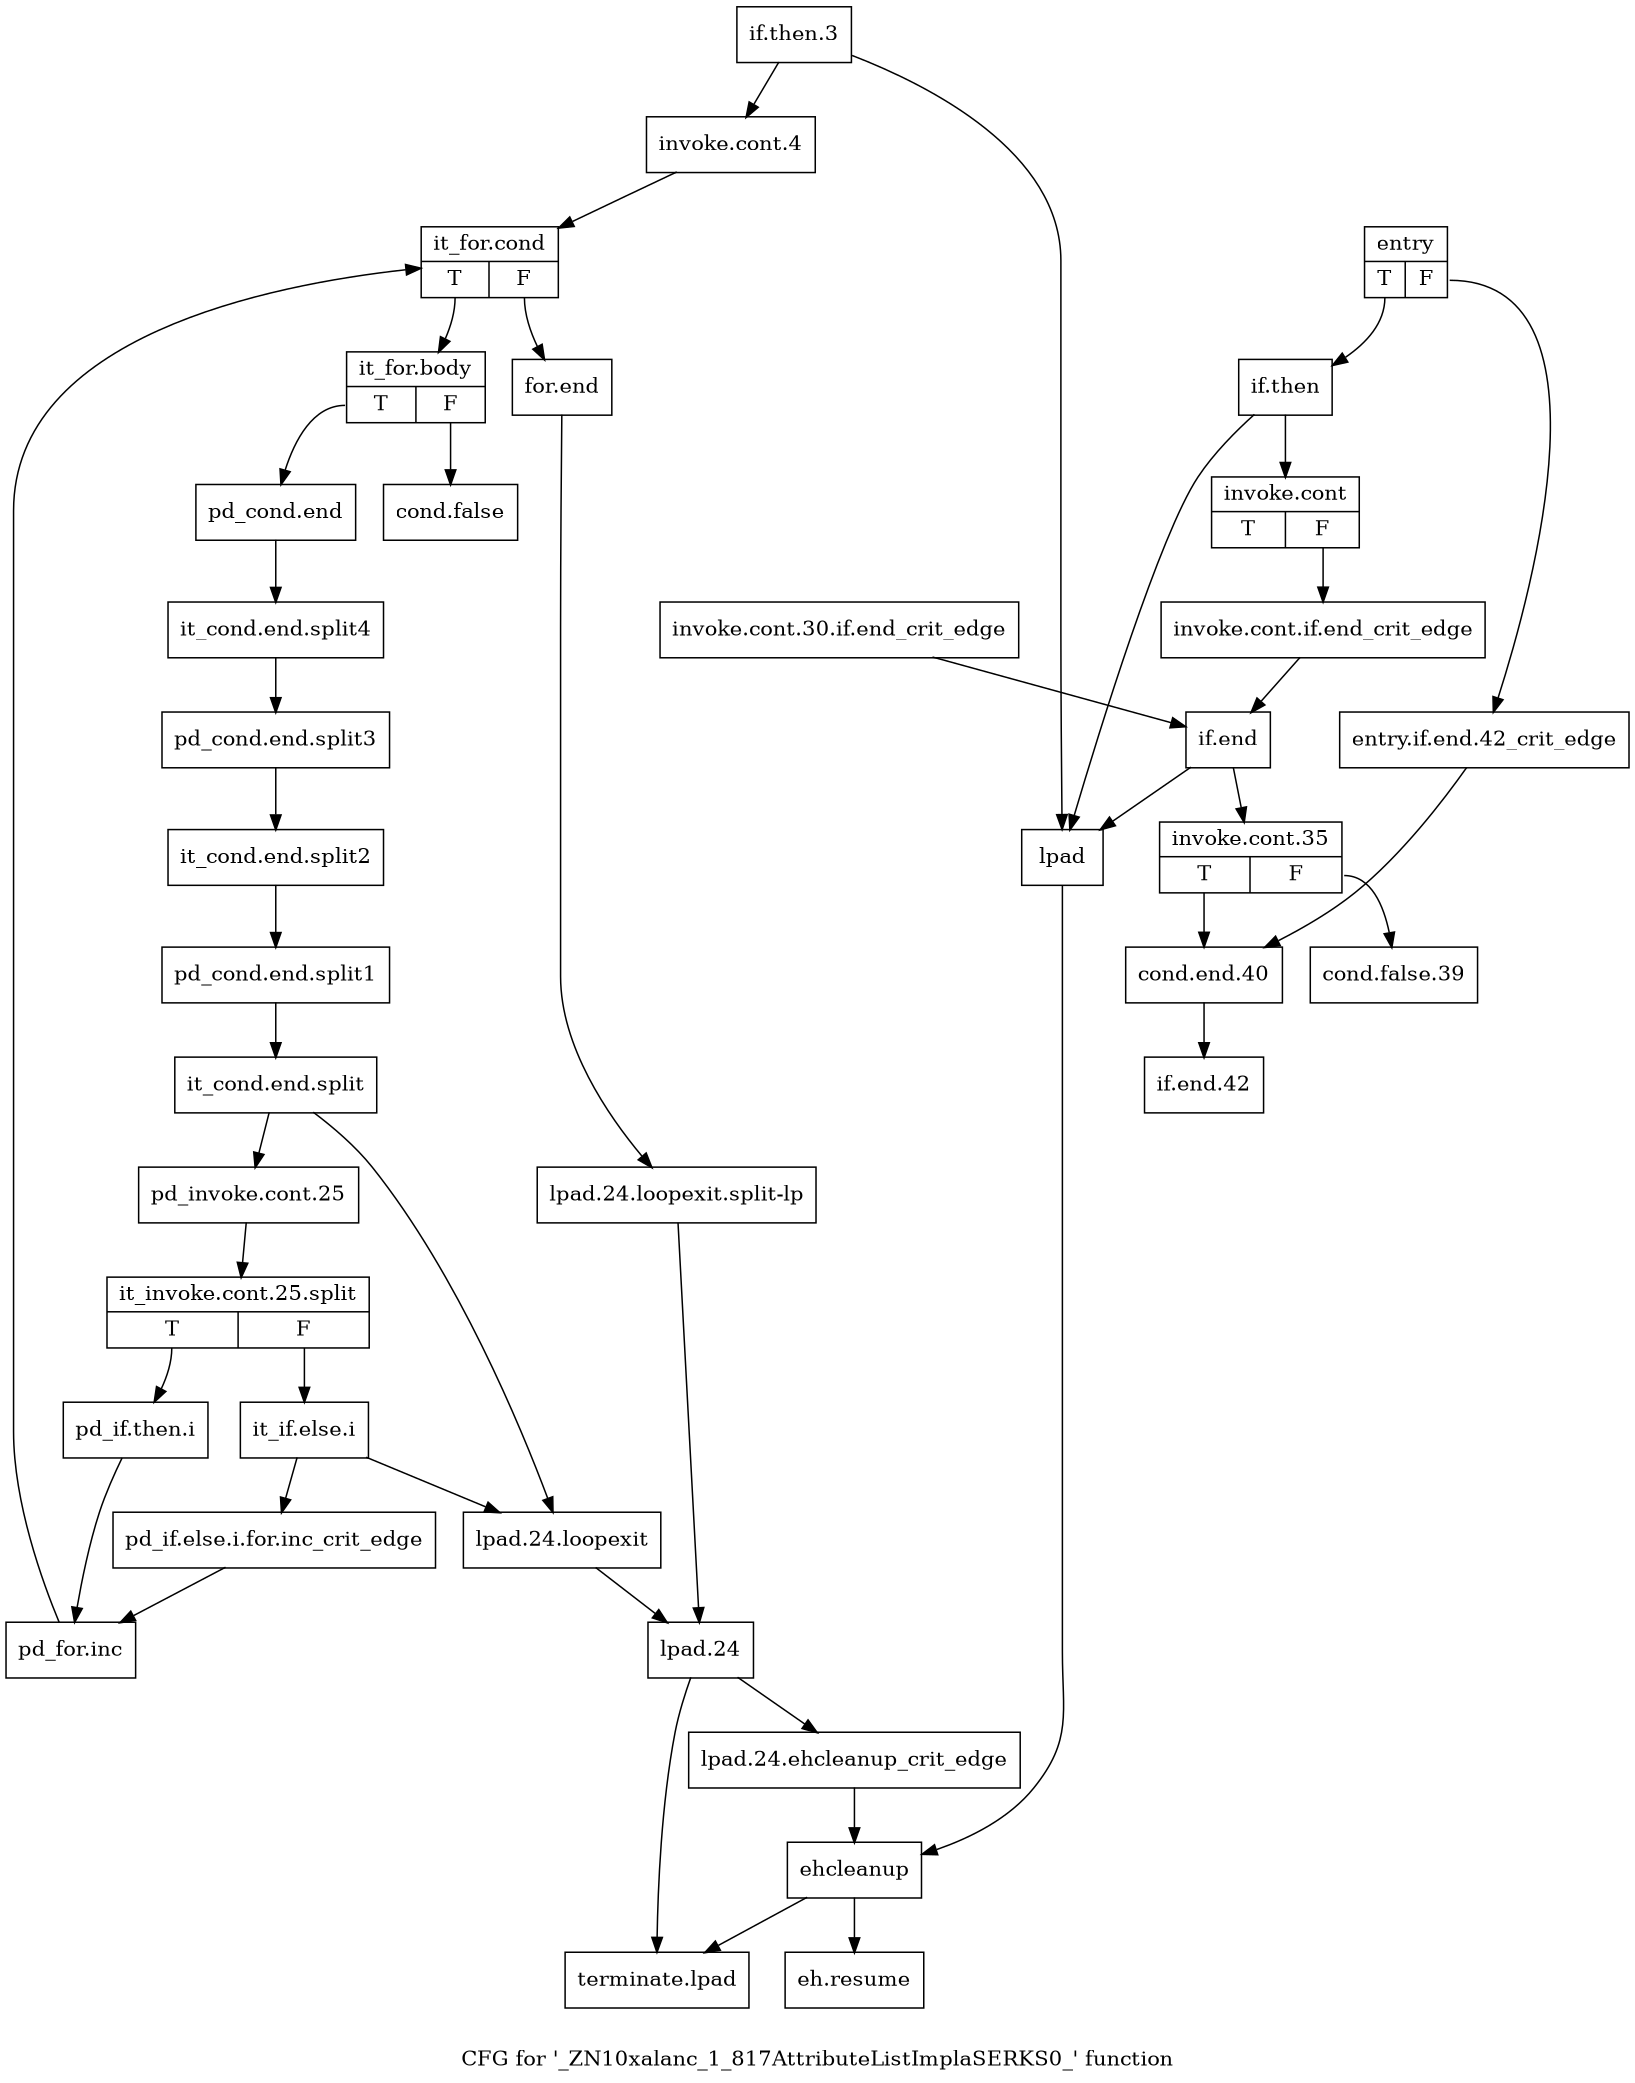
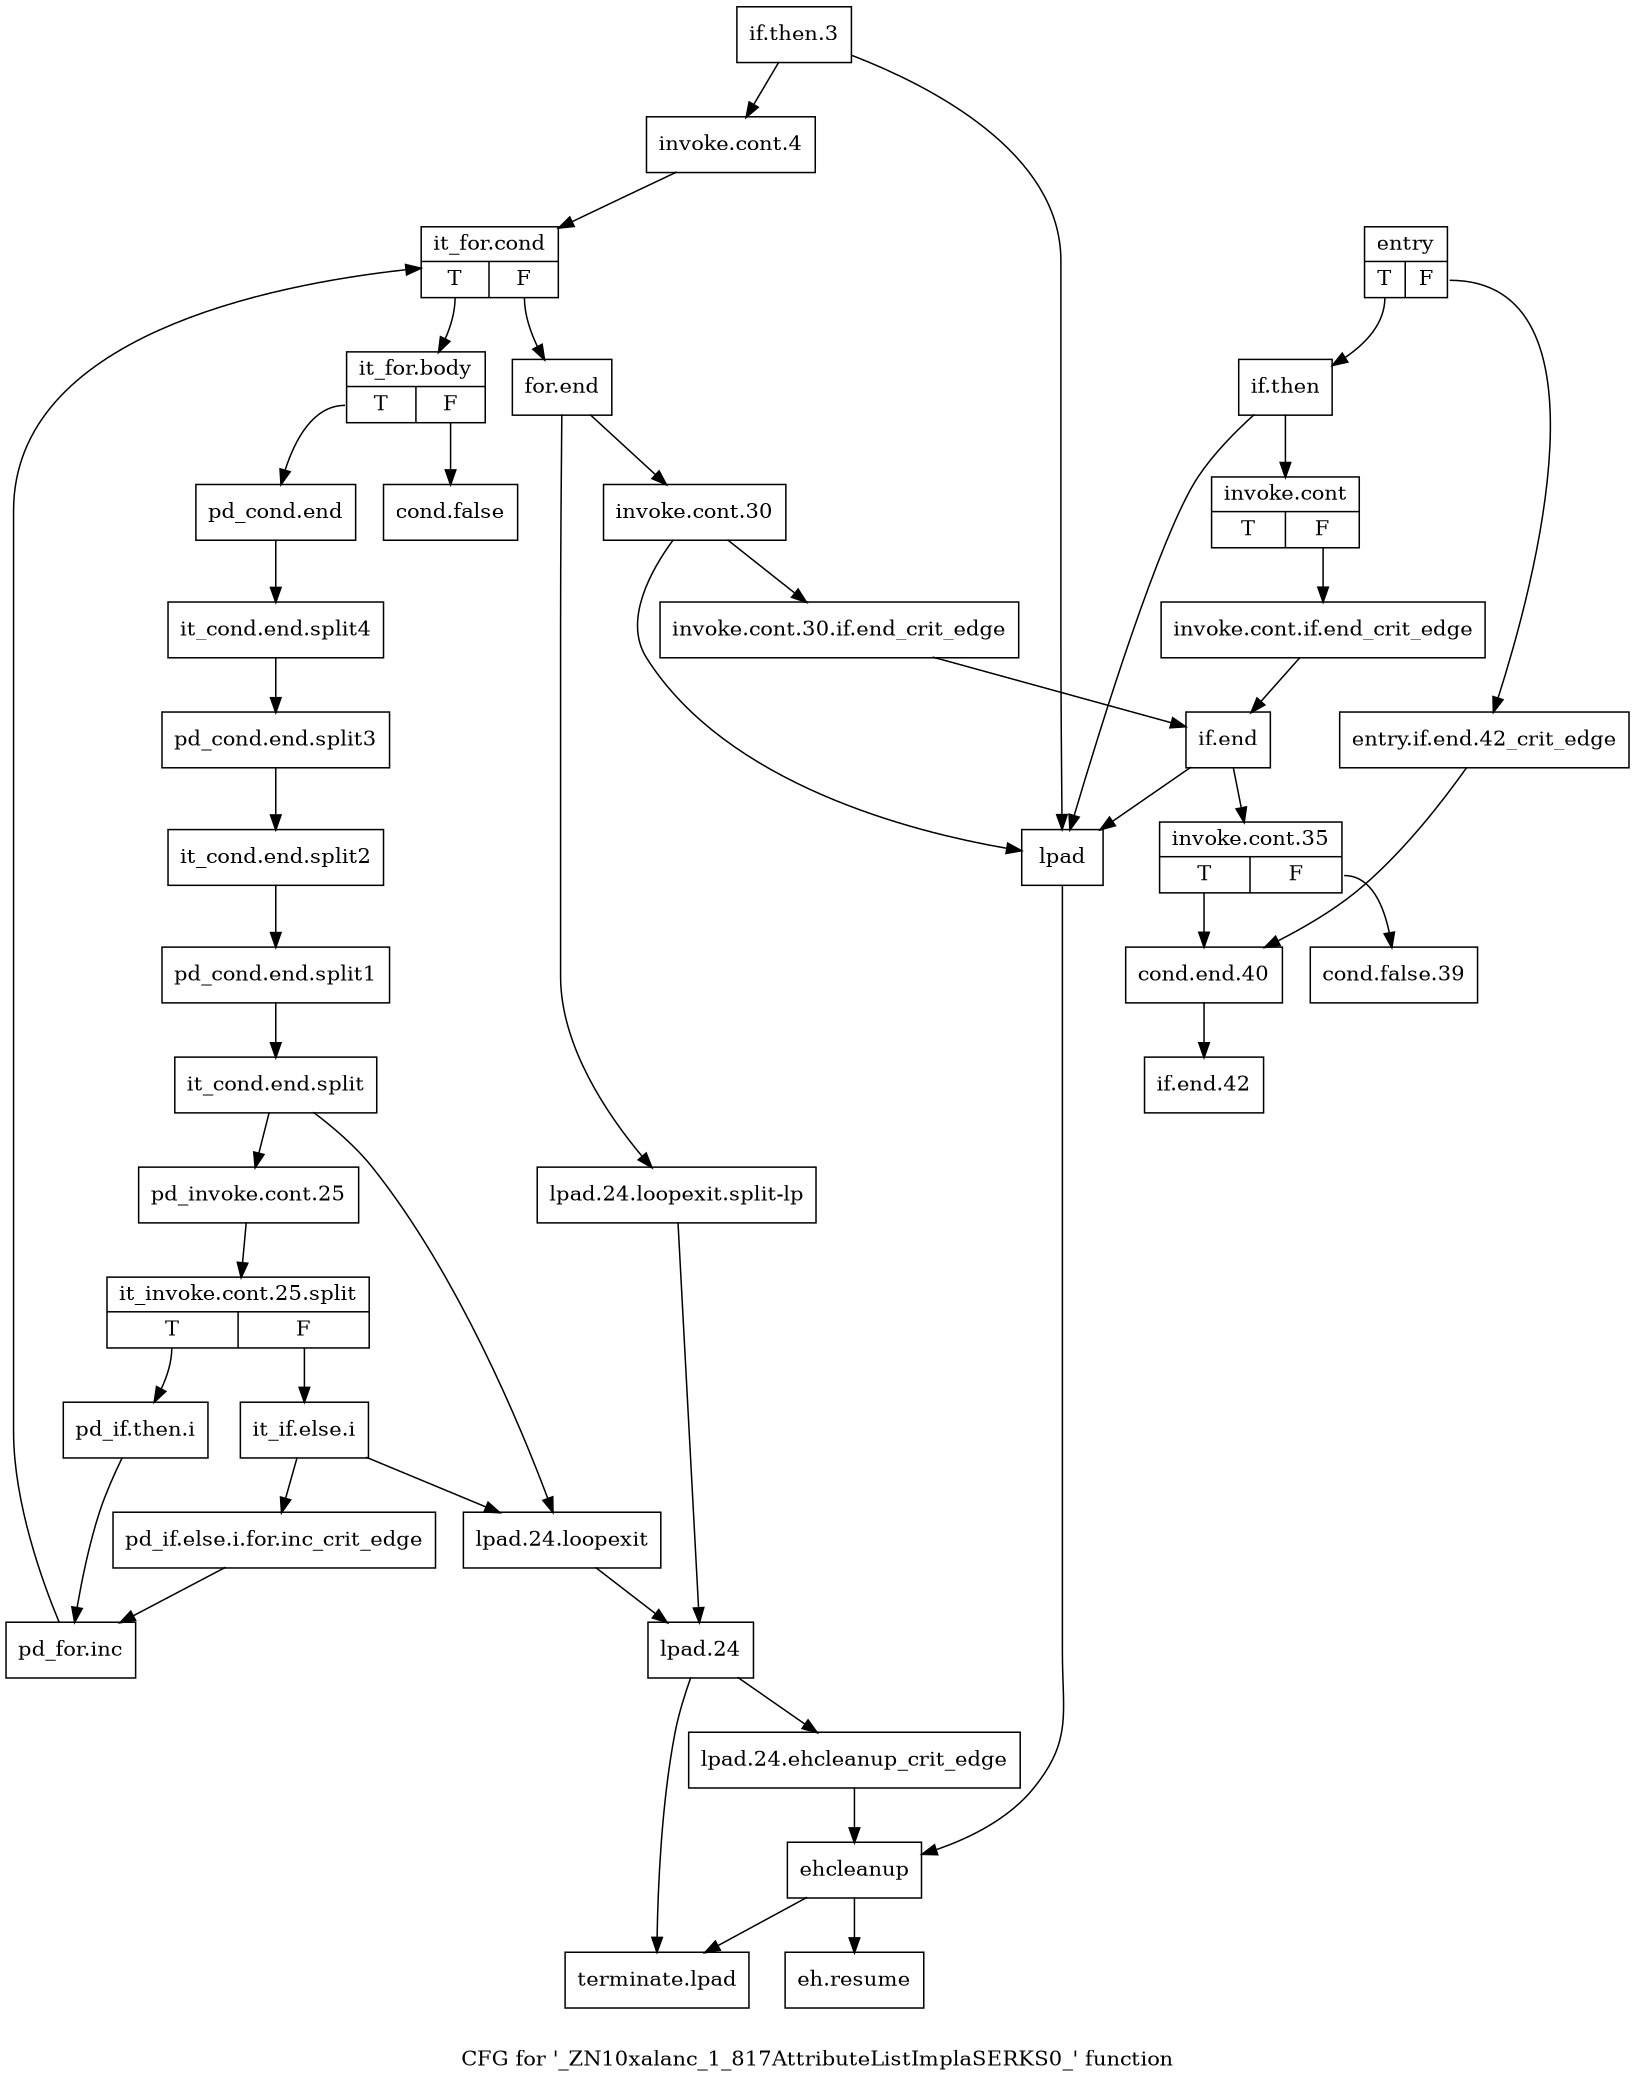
none -> (695, 512)
